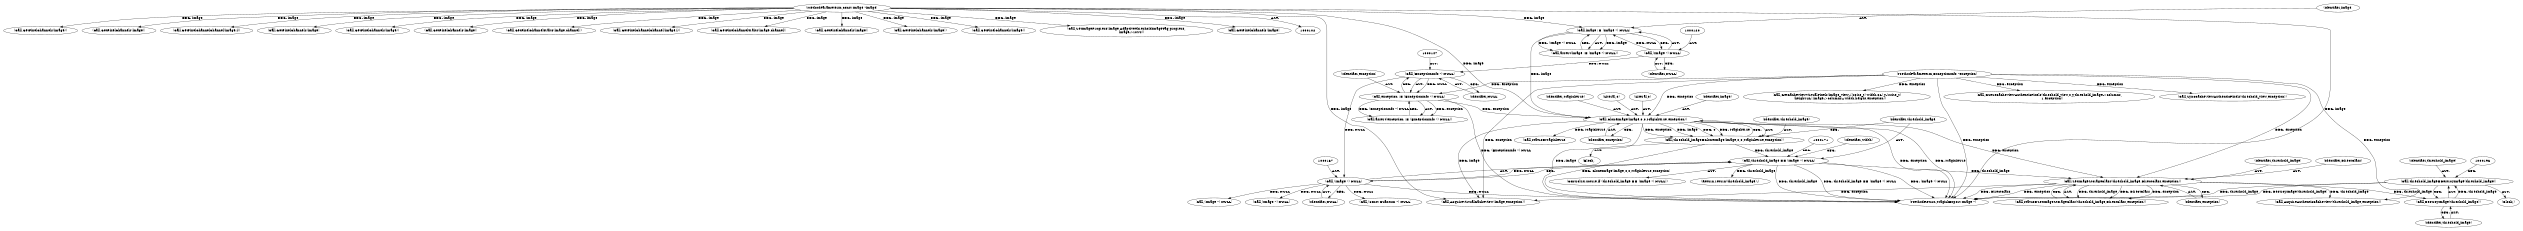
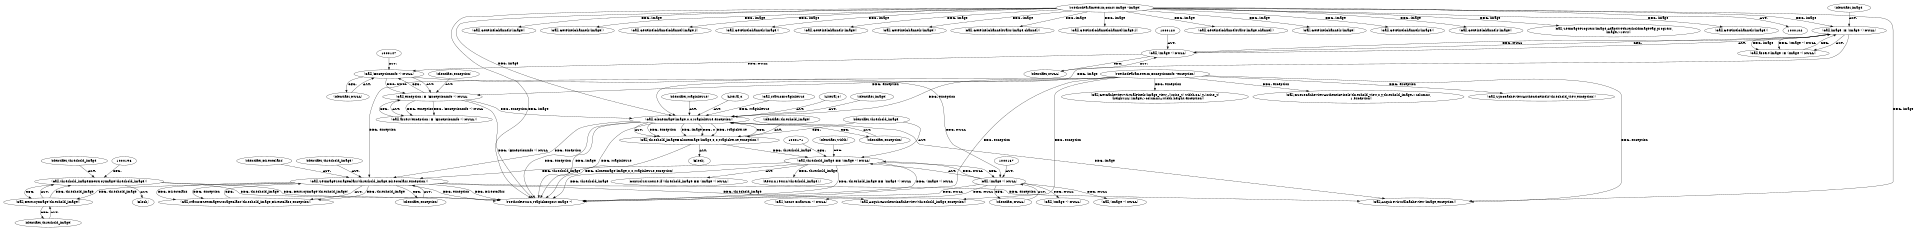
(1579, 127) -> (739, 108)
